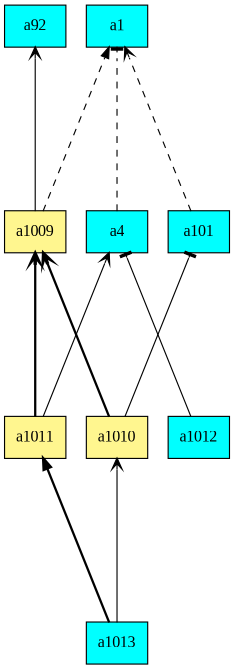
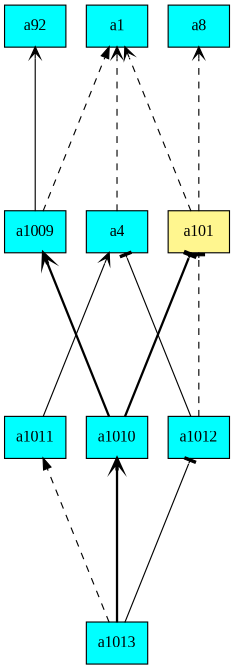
none -> (199, 26)
(117, 135) -> (117, 135)
(35, 232) -> (35, 232)
(199, 232) -> (199, 232)
none -> (199, 337)
(35, 340) -> none
(154, 345) -> (154, 345)
(35, 437) -> (35, 437)
(117, 437) -> (117, 437)
none -> (157, 543)
(78, 546) -> (78, 546)
(117, 546) -> (117, 546)
